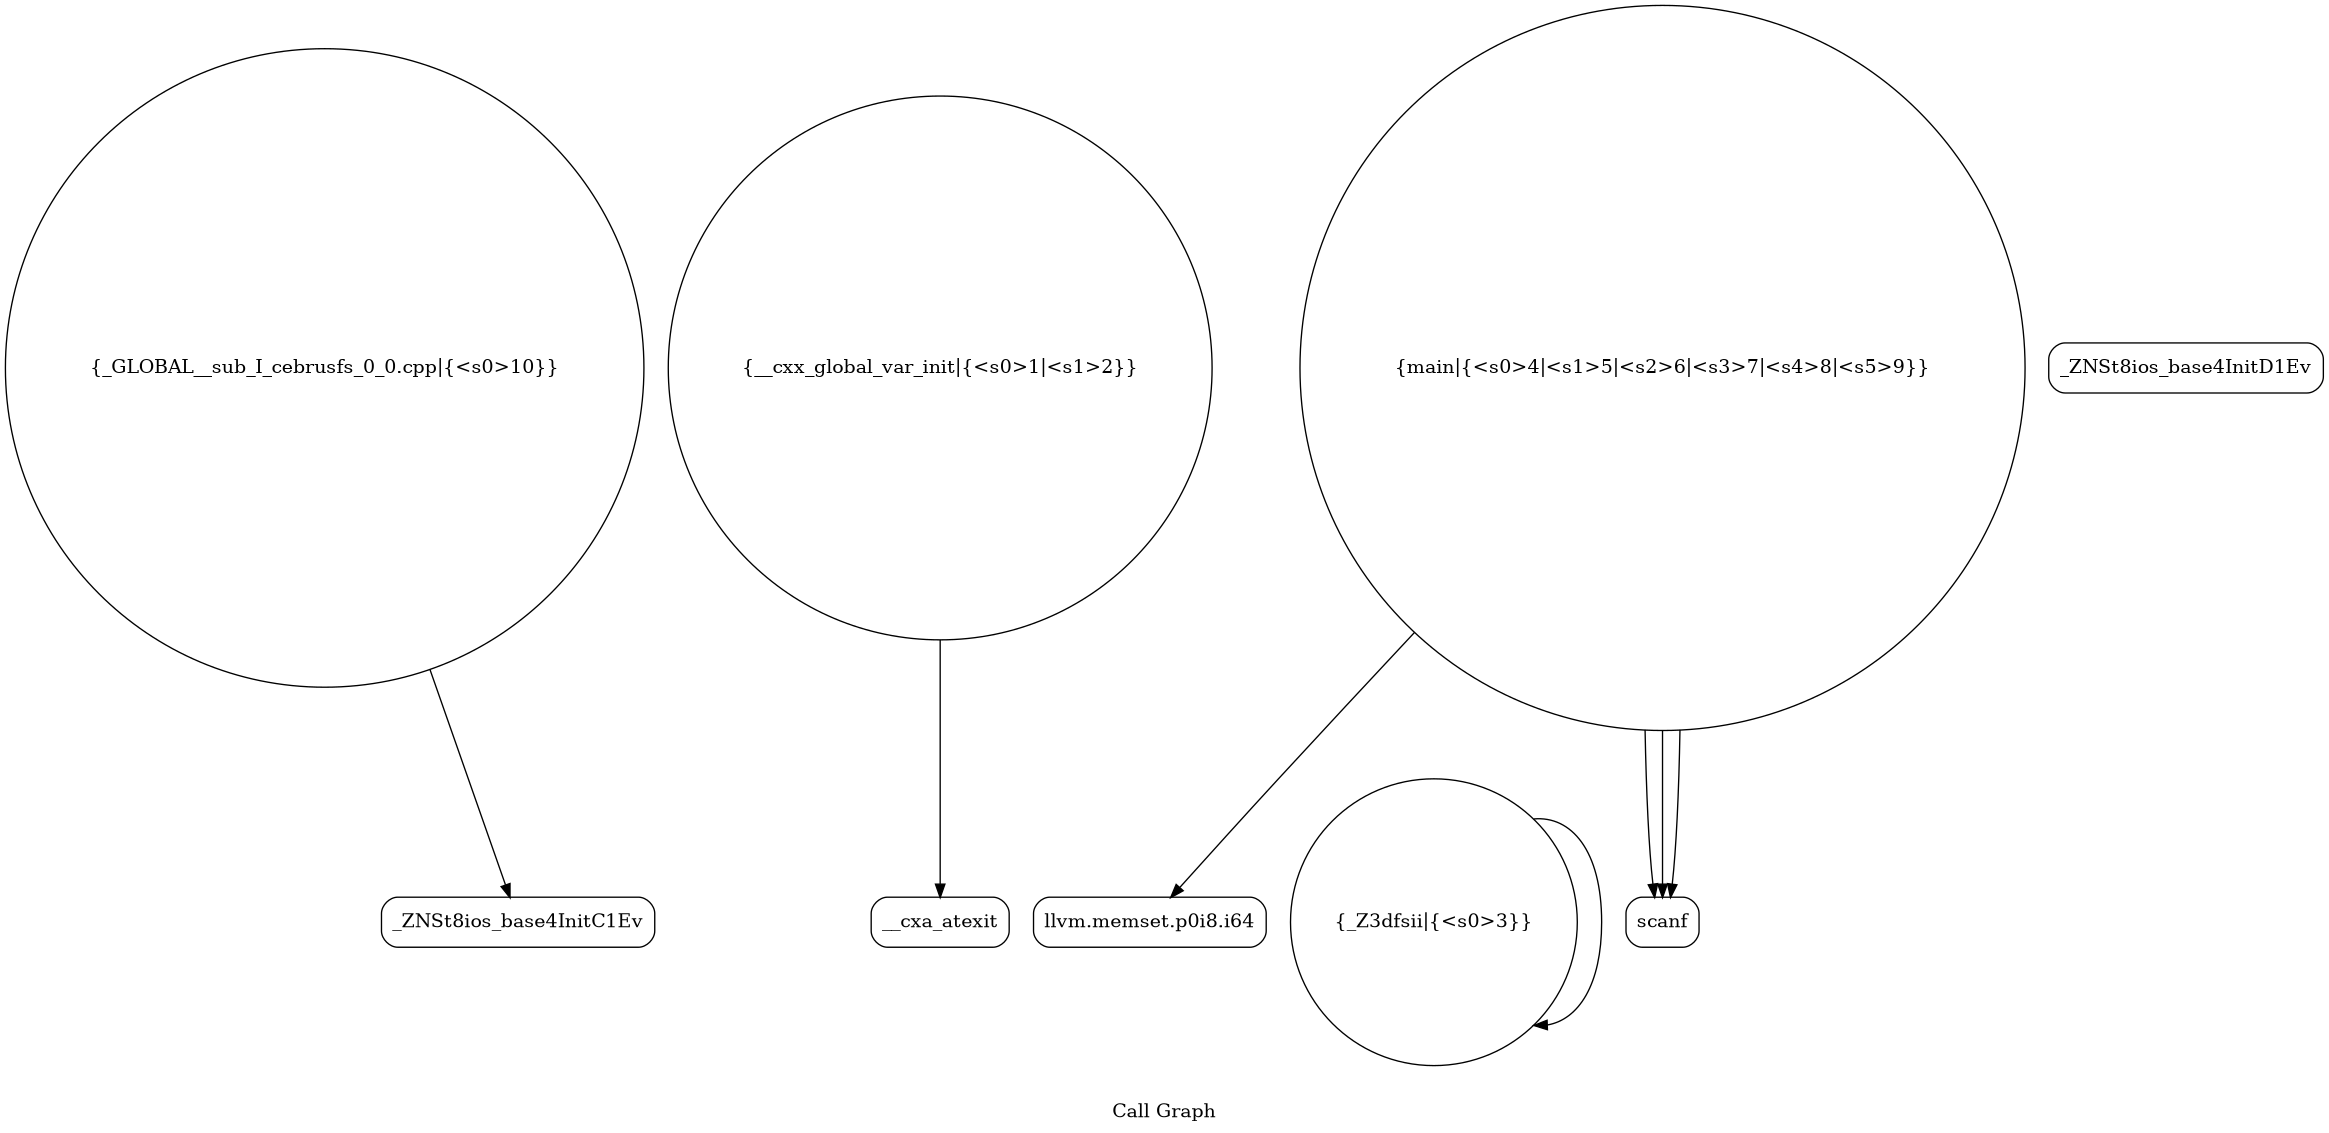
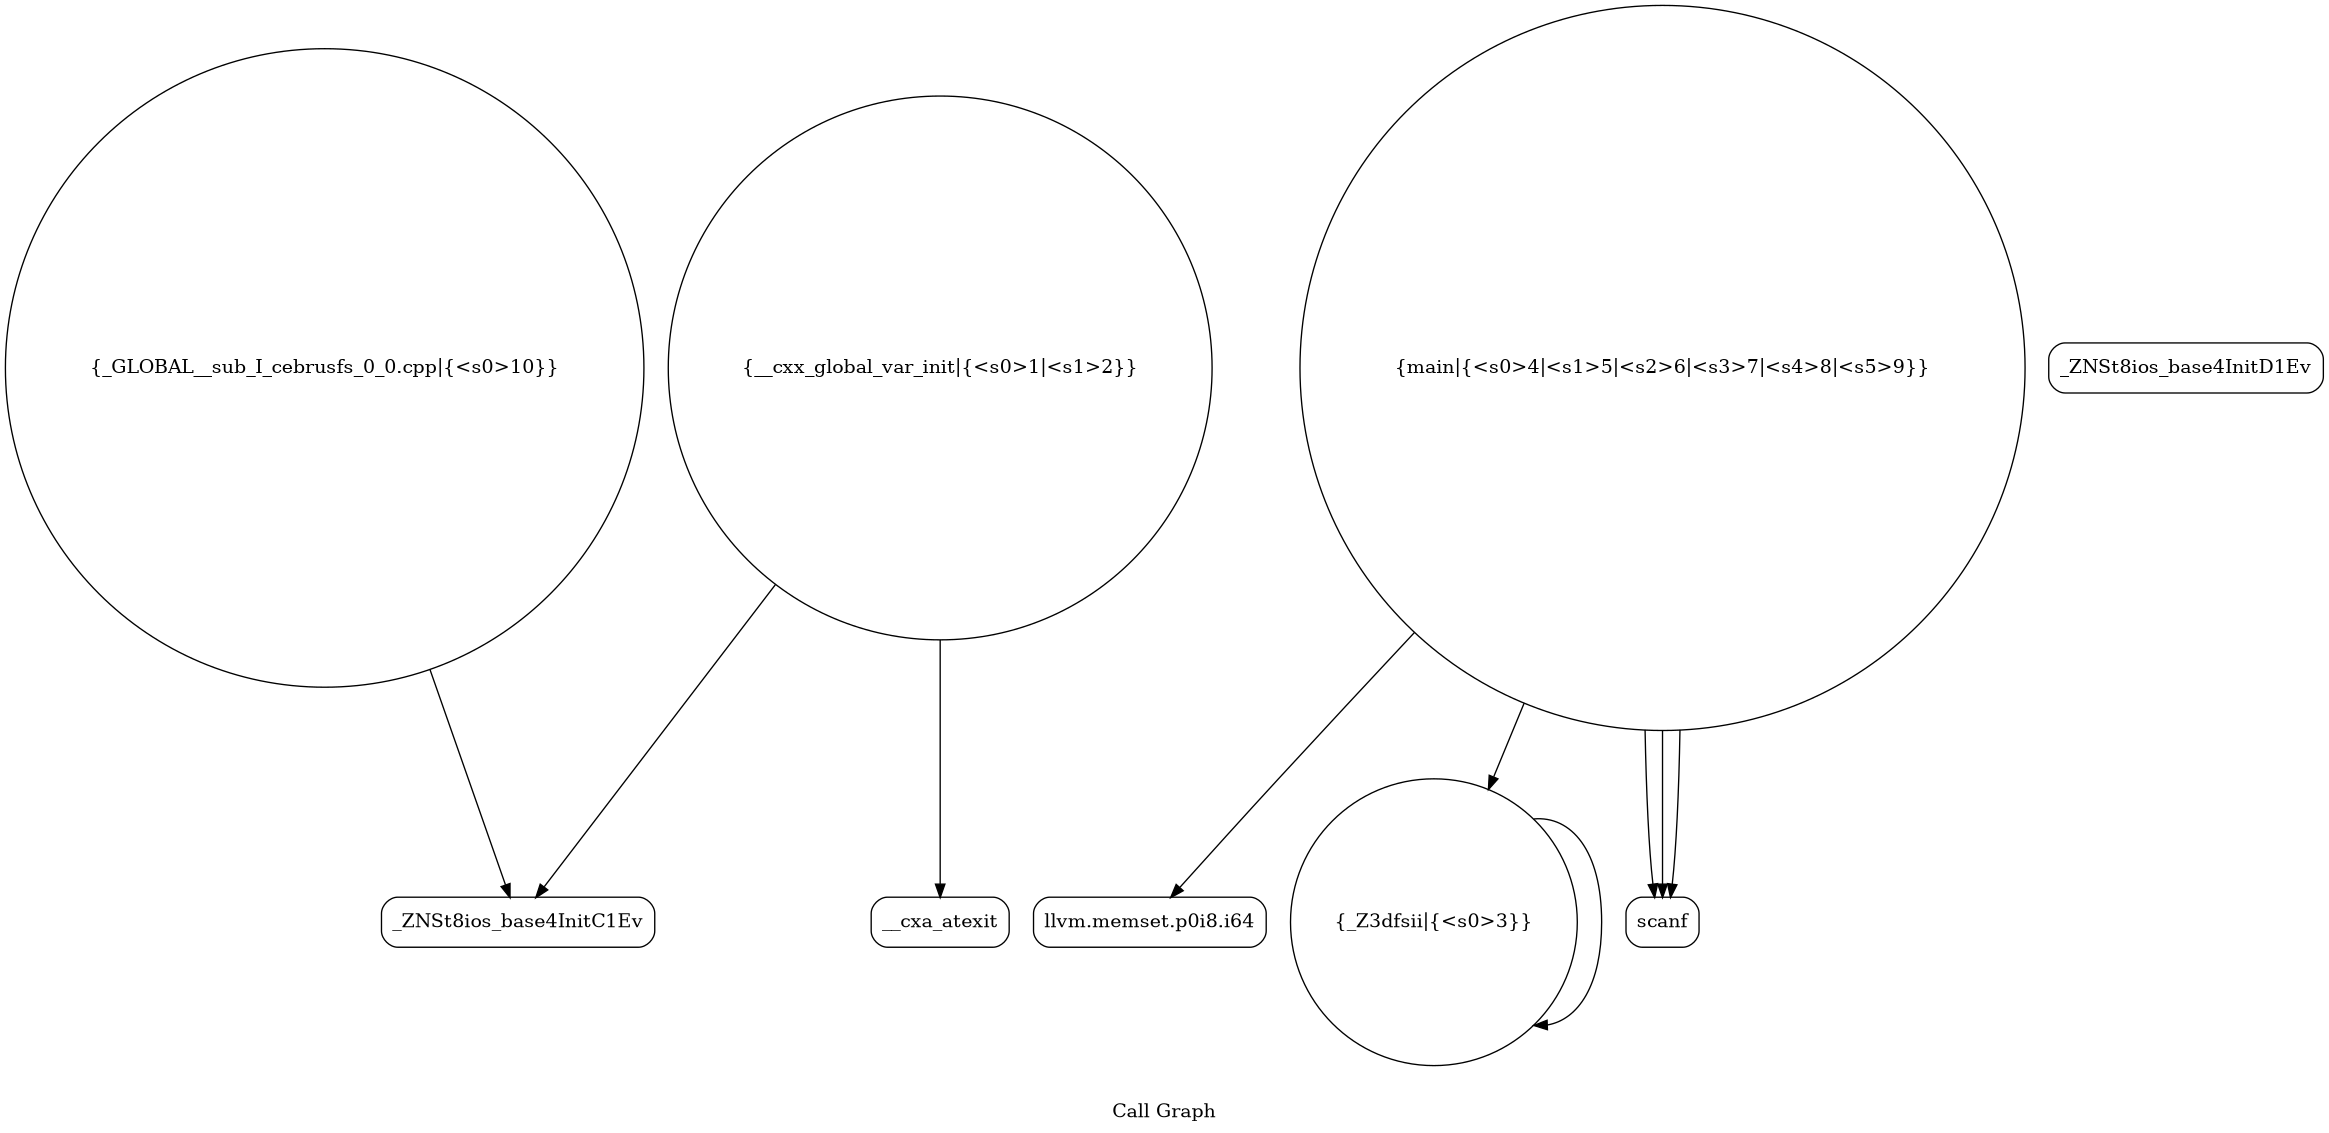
none -> (660, 736)
none -> (1509, 740)
